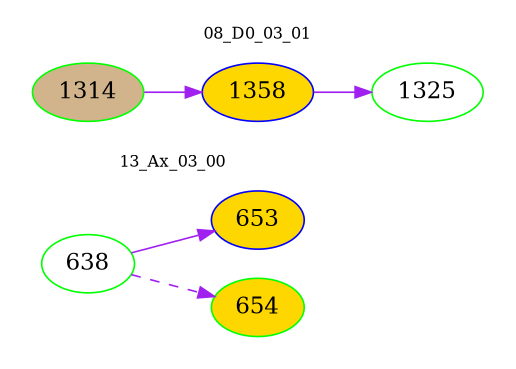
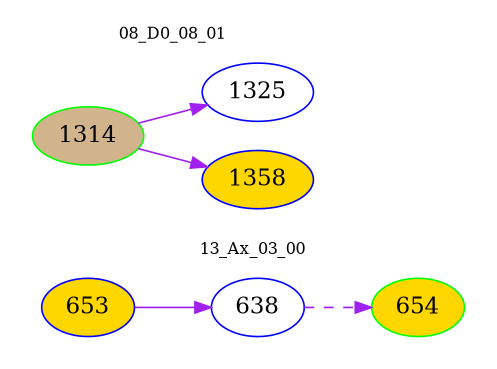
(258, 35) -> (173, 35)
(334, 92) -> (165, 116)
(428, 92) -> (258, 92)
(165, 244) -> (165, 307)
(88, 264) -> (258, 307)
